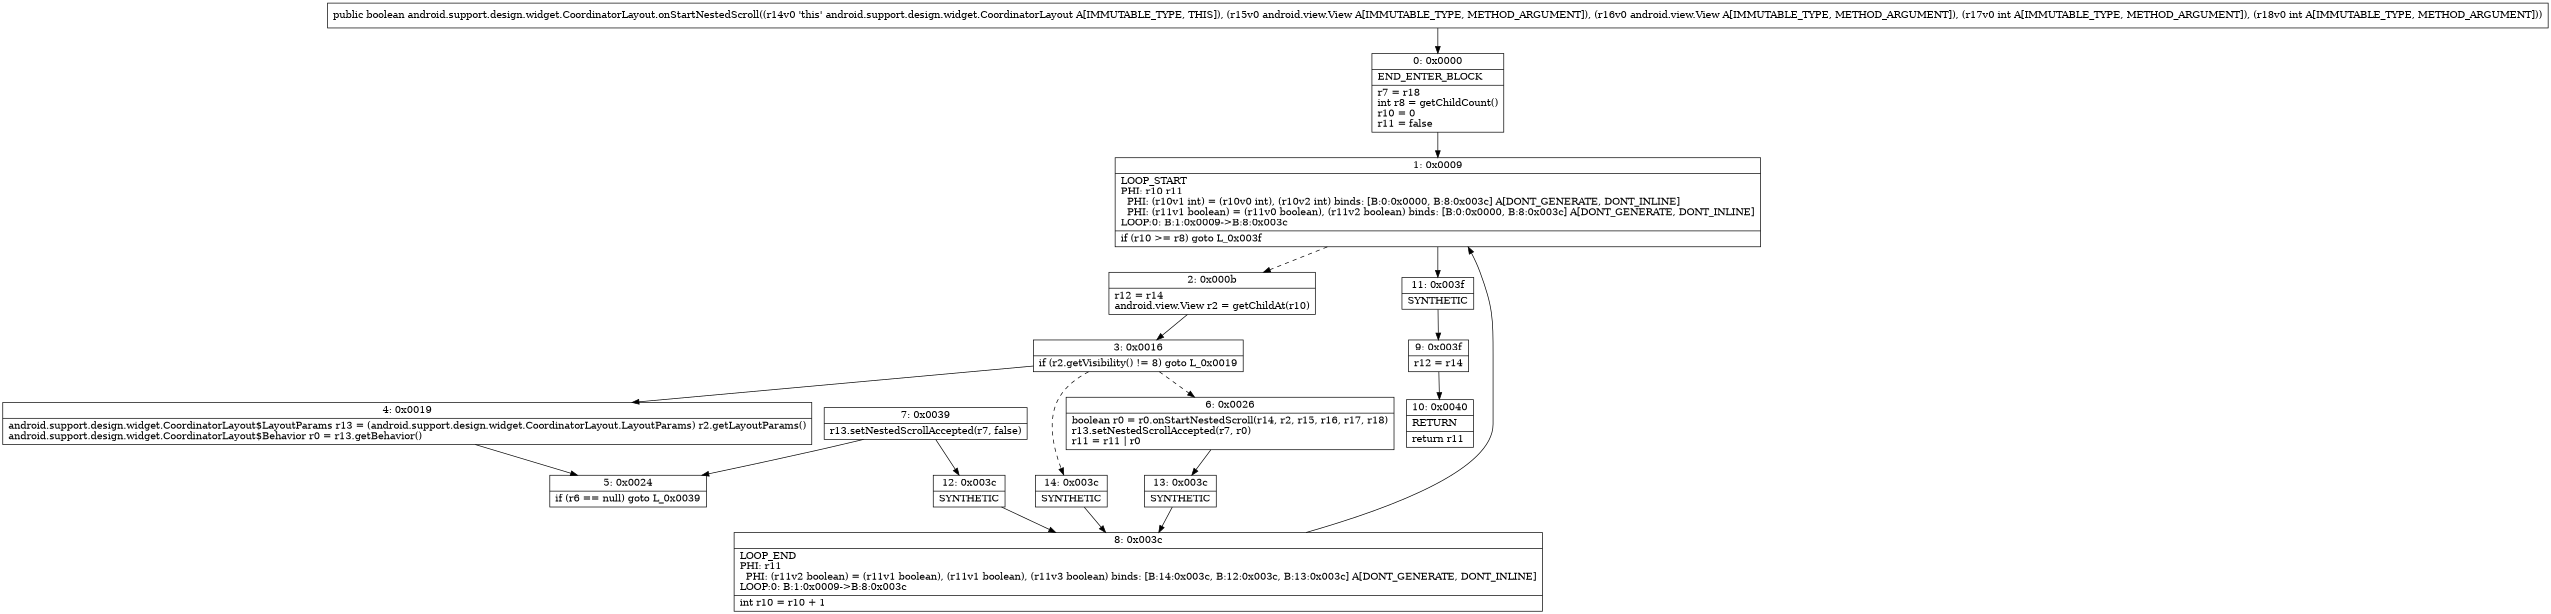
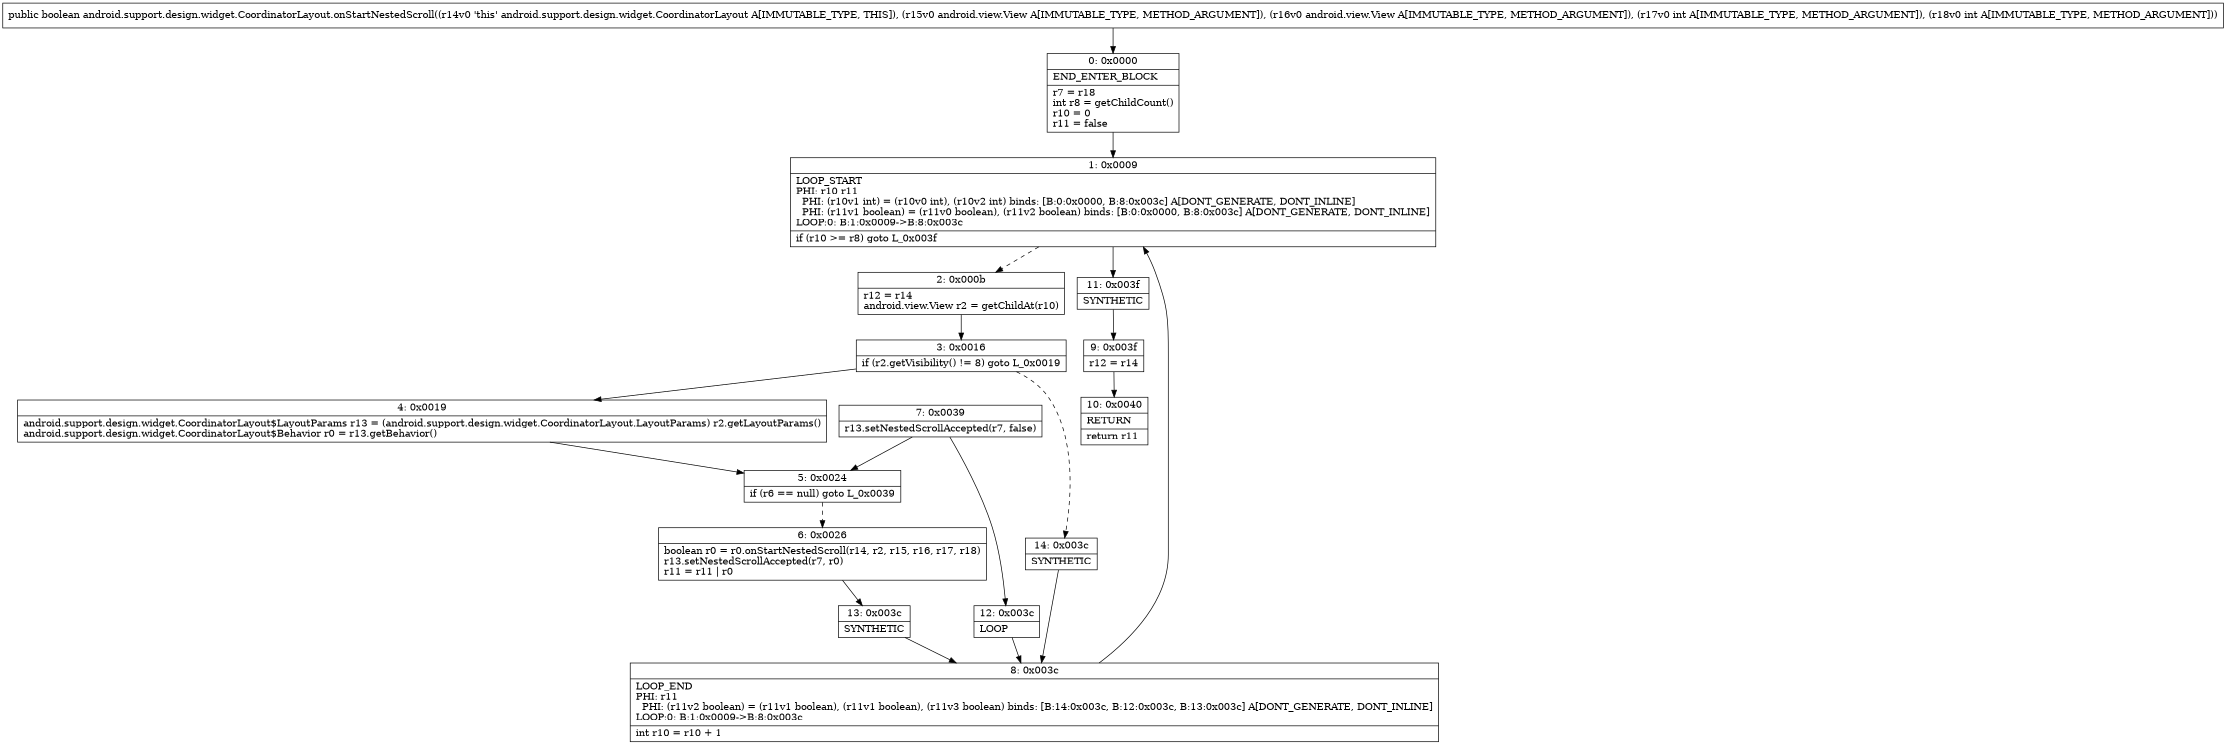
(1174, 382) -> (822, 511)
(969, 499) -> (994, 629)
